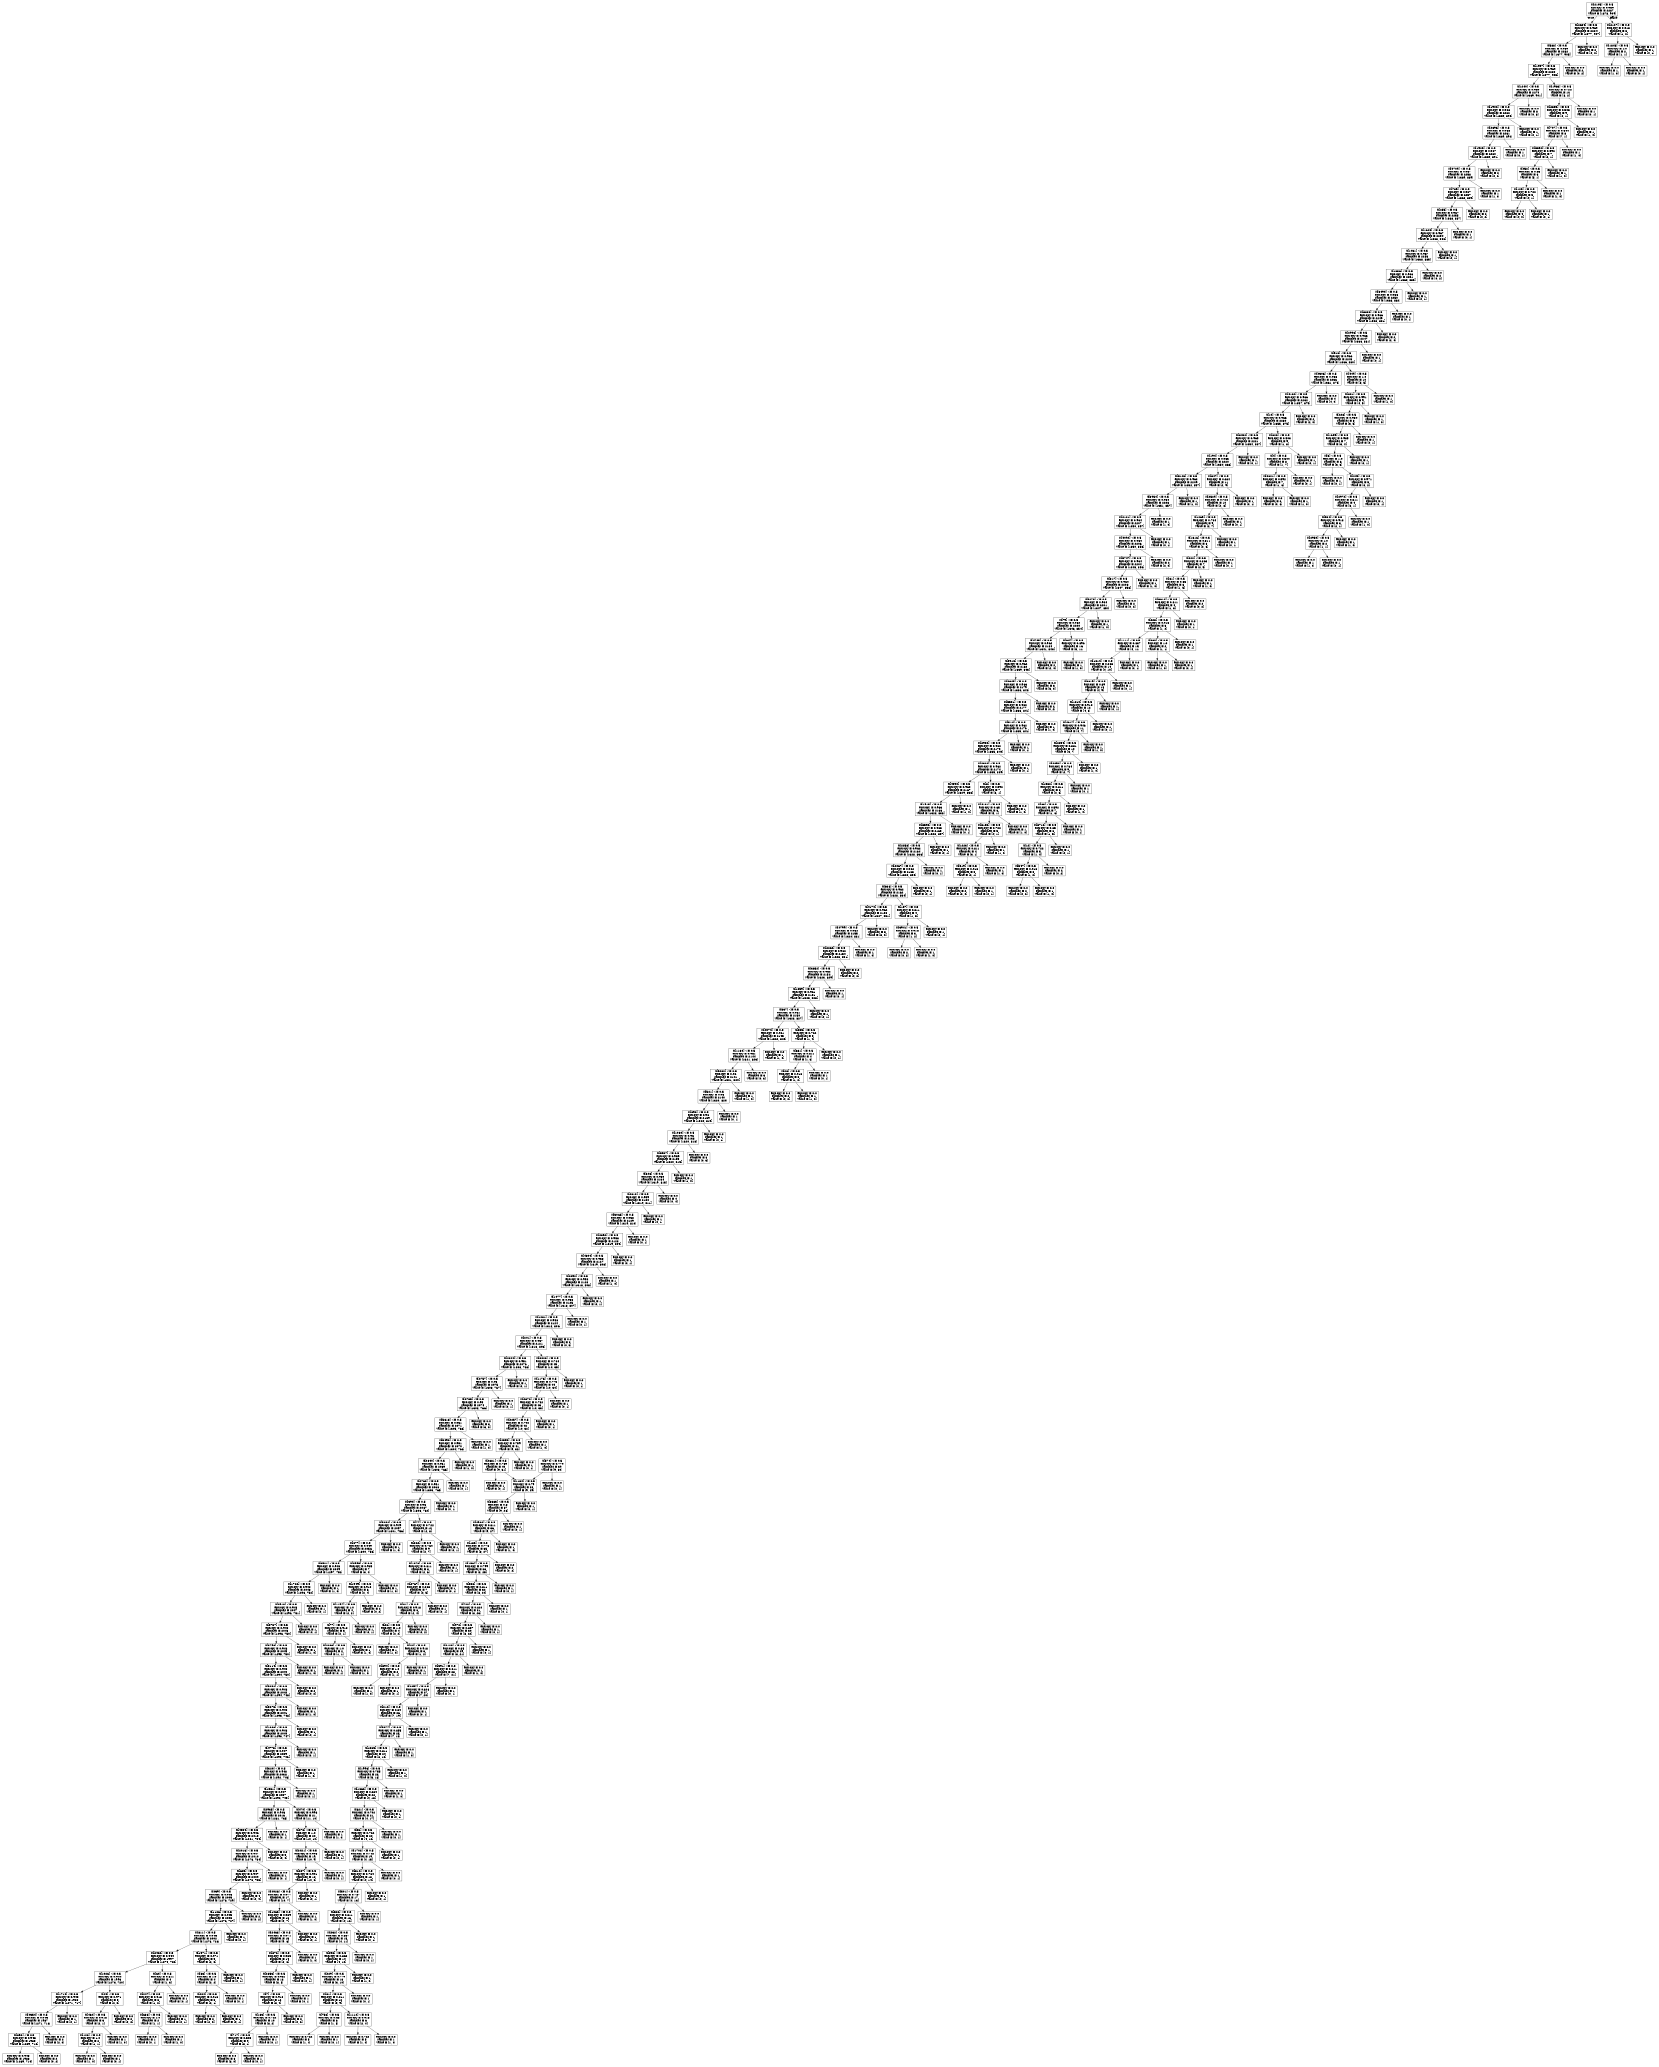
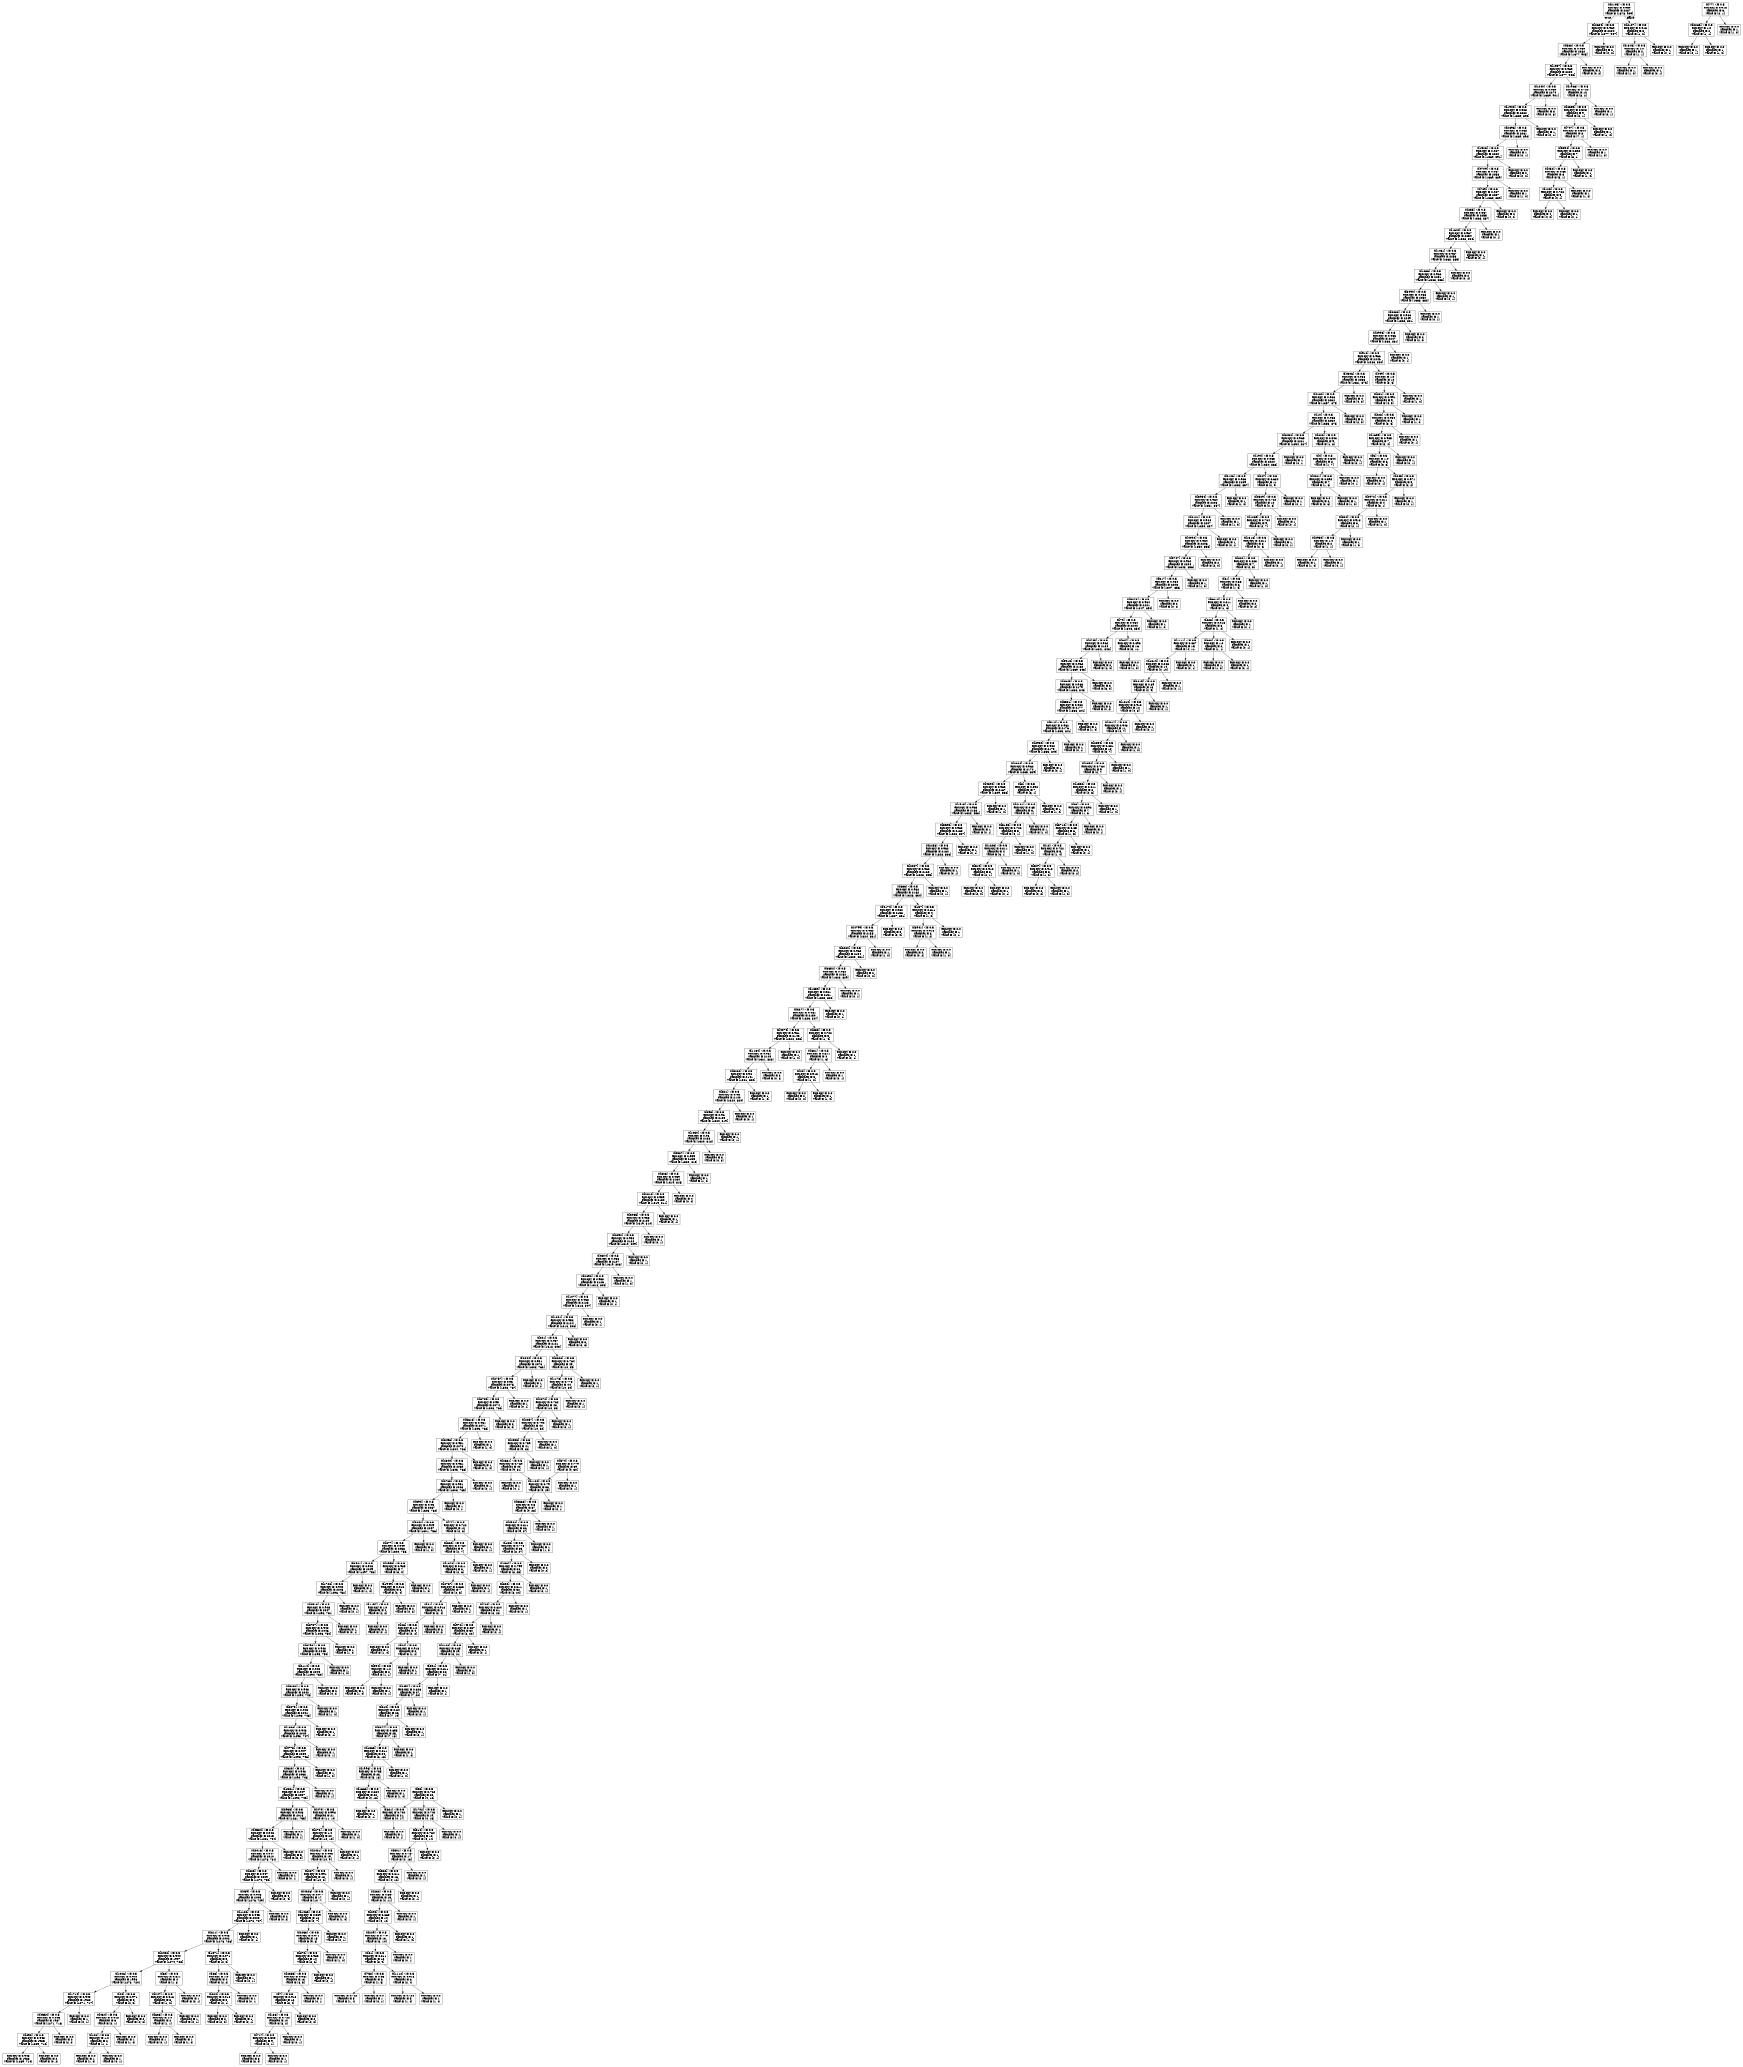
(340, 1618) -> none
(363, 1823) -> (410, 1803)
